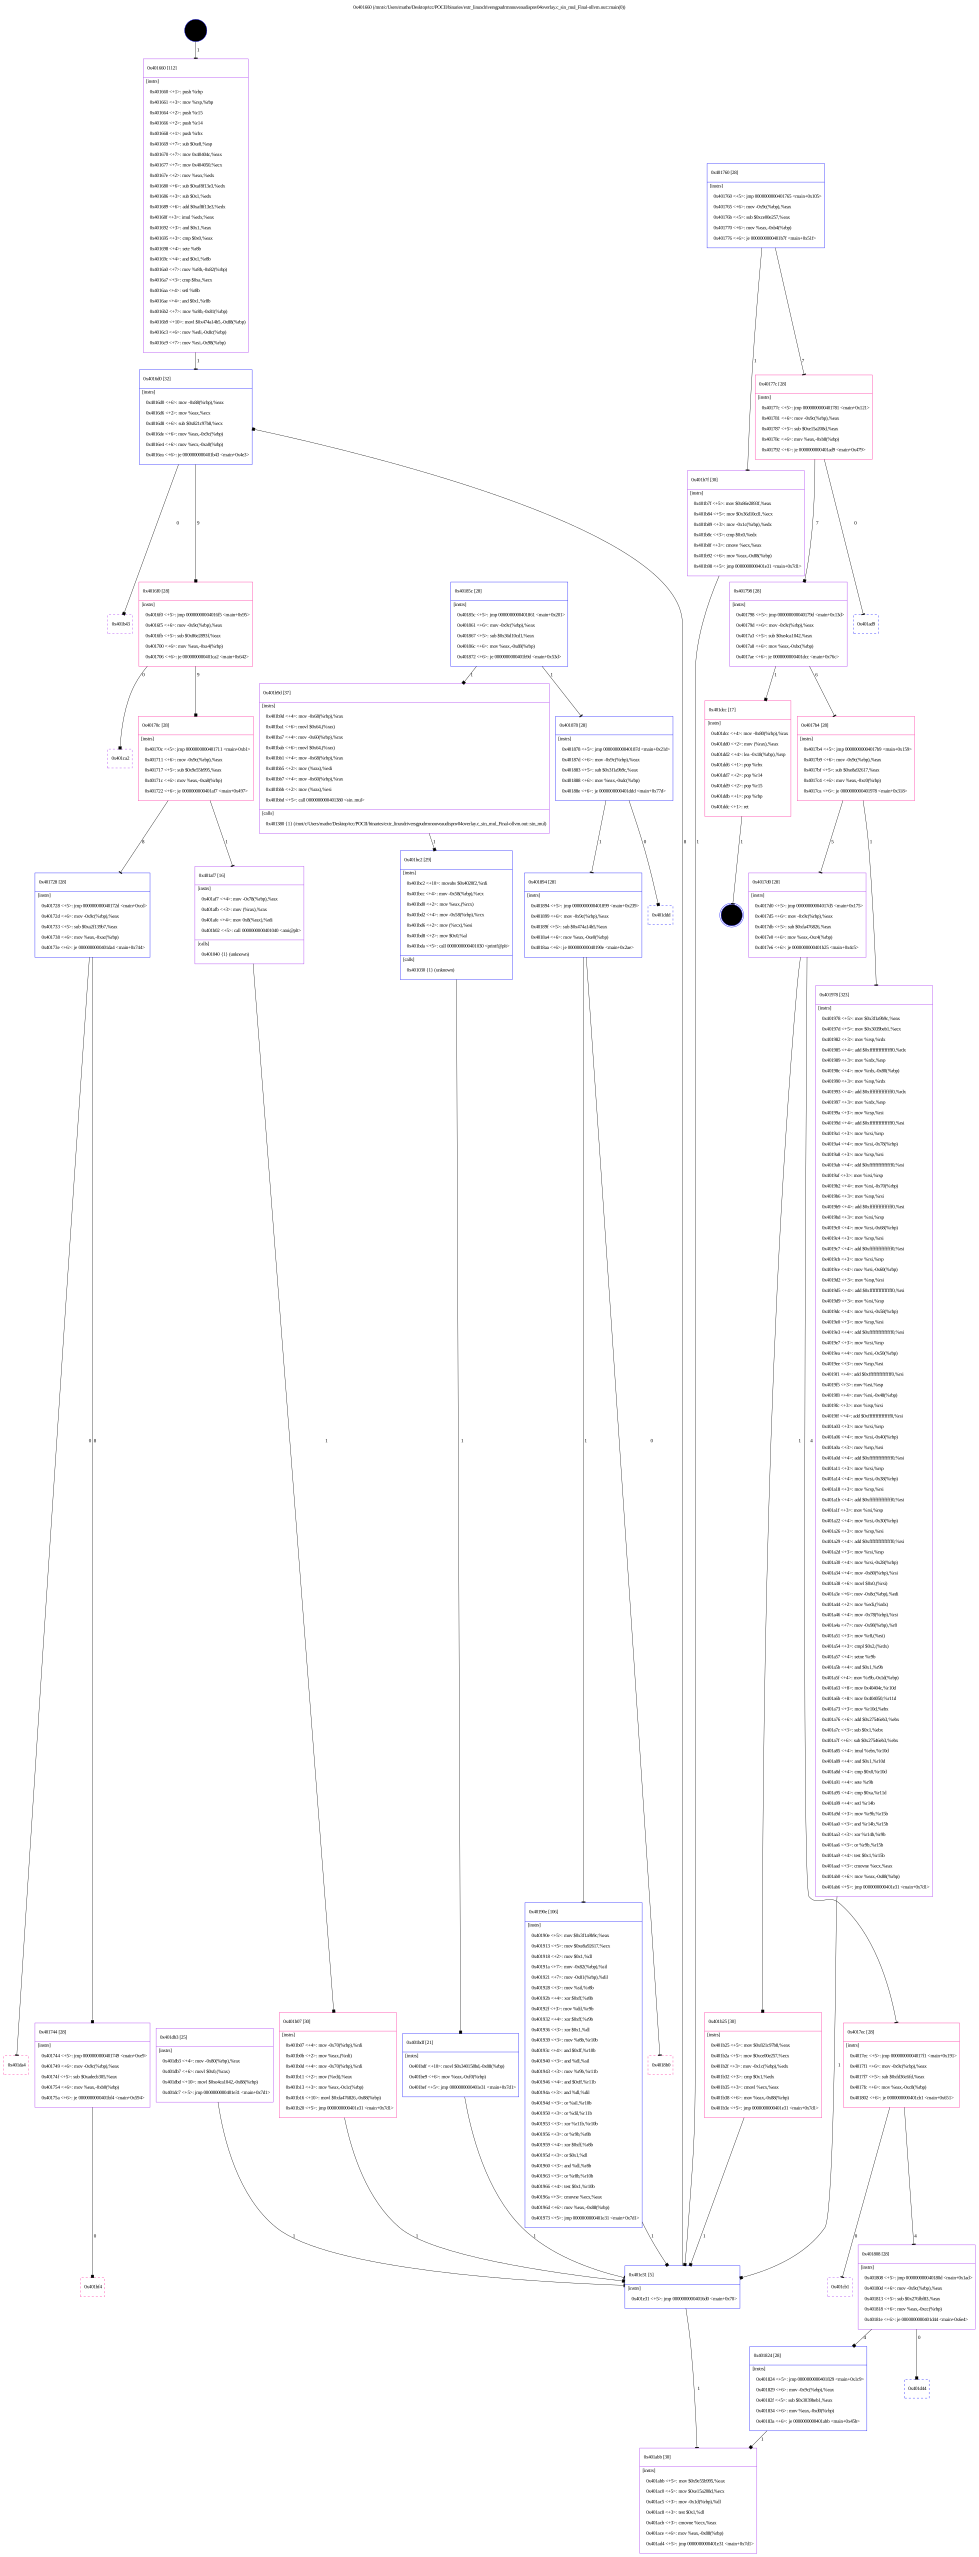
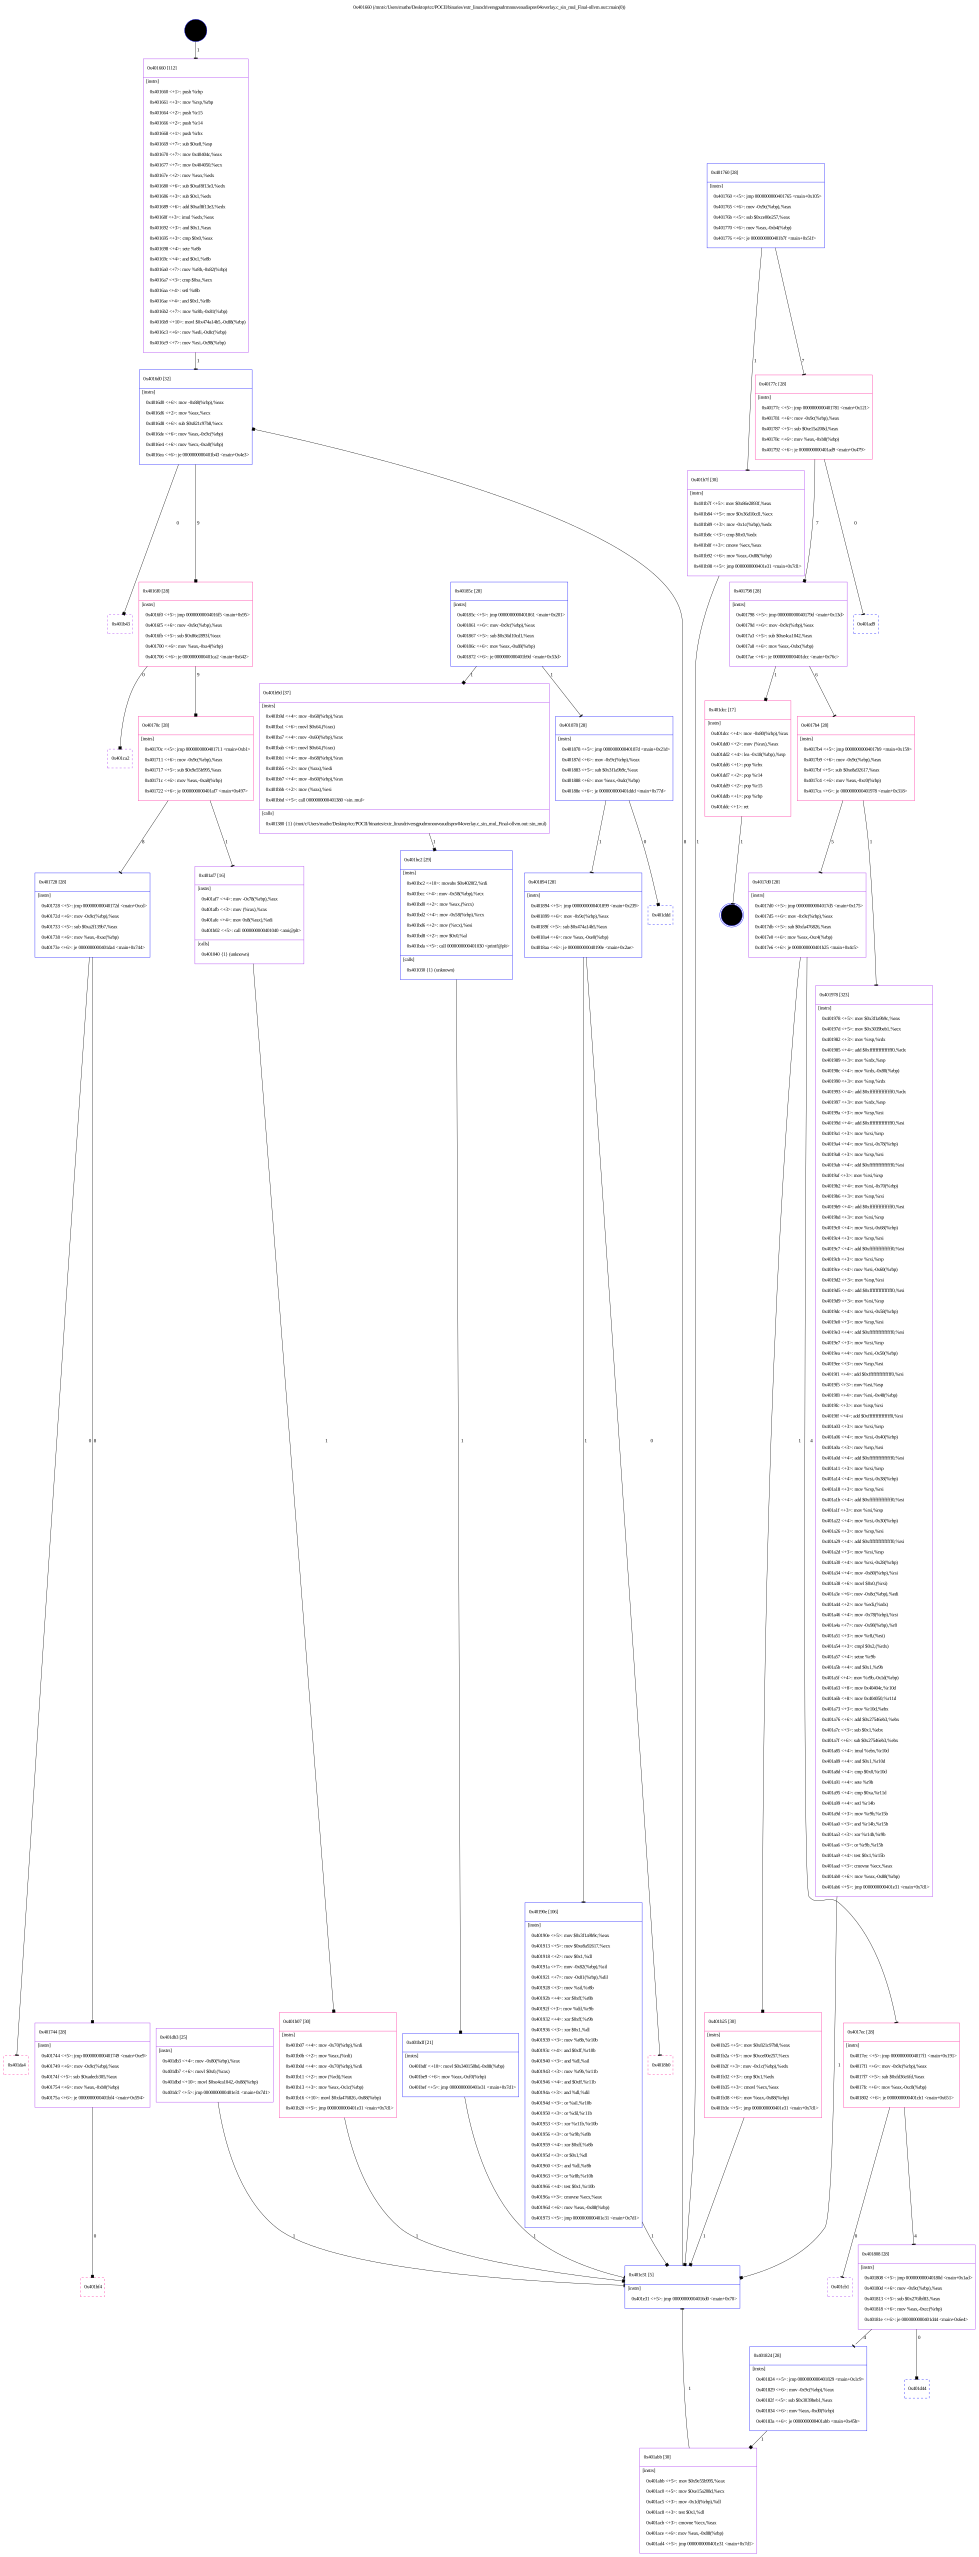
(864, 2337) -> (864, 2337)
(693, 2377) -> (684, 2379)
